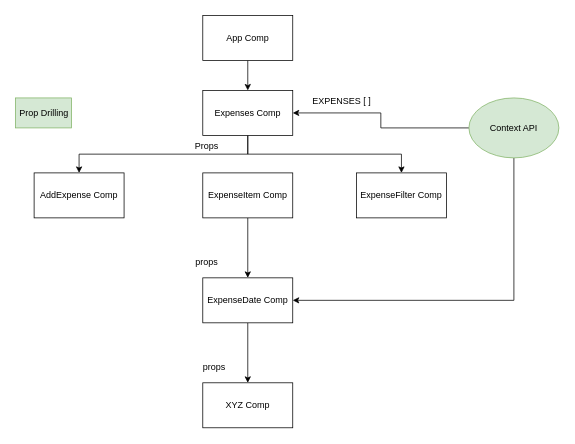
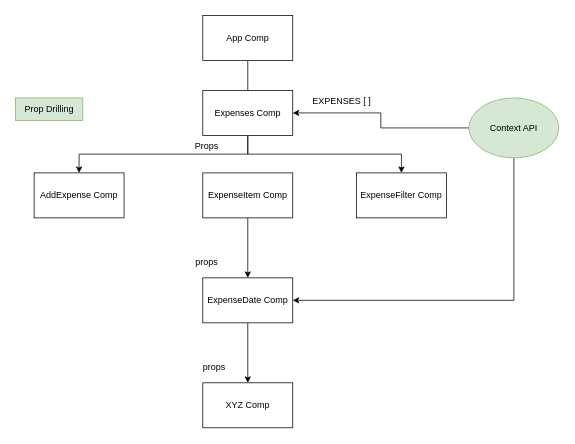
(248, 84) -> (248, 86)
(44, 113) -> (49, 109)
